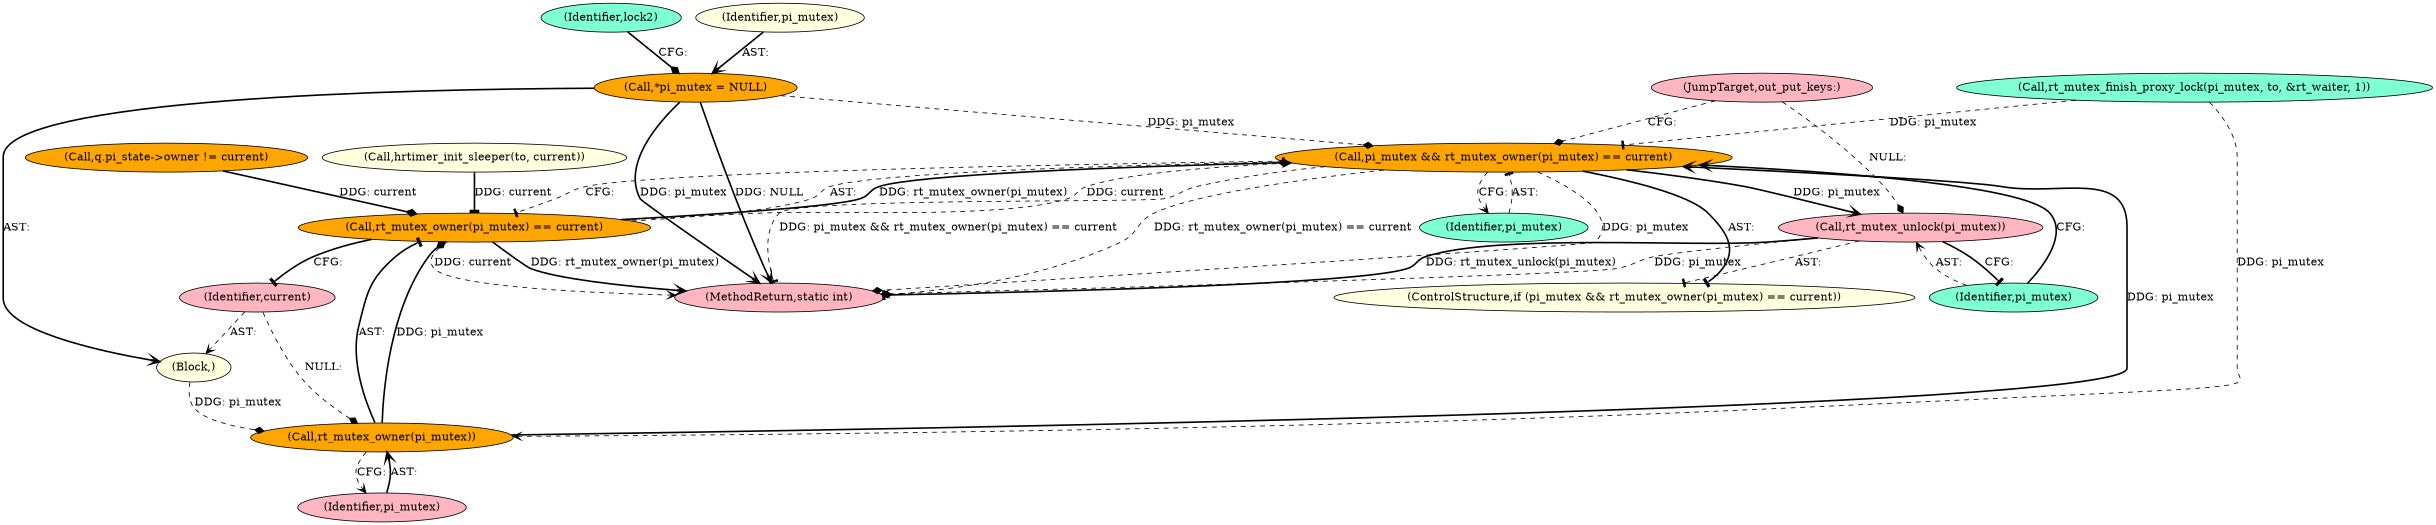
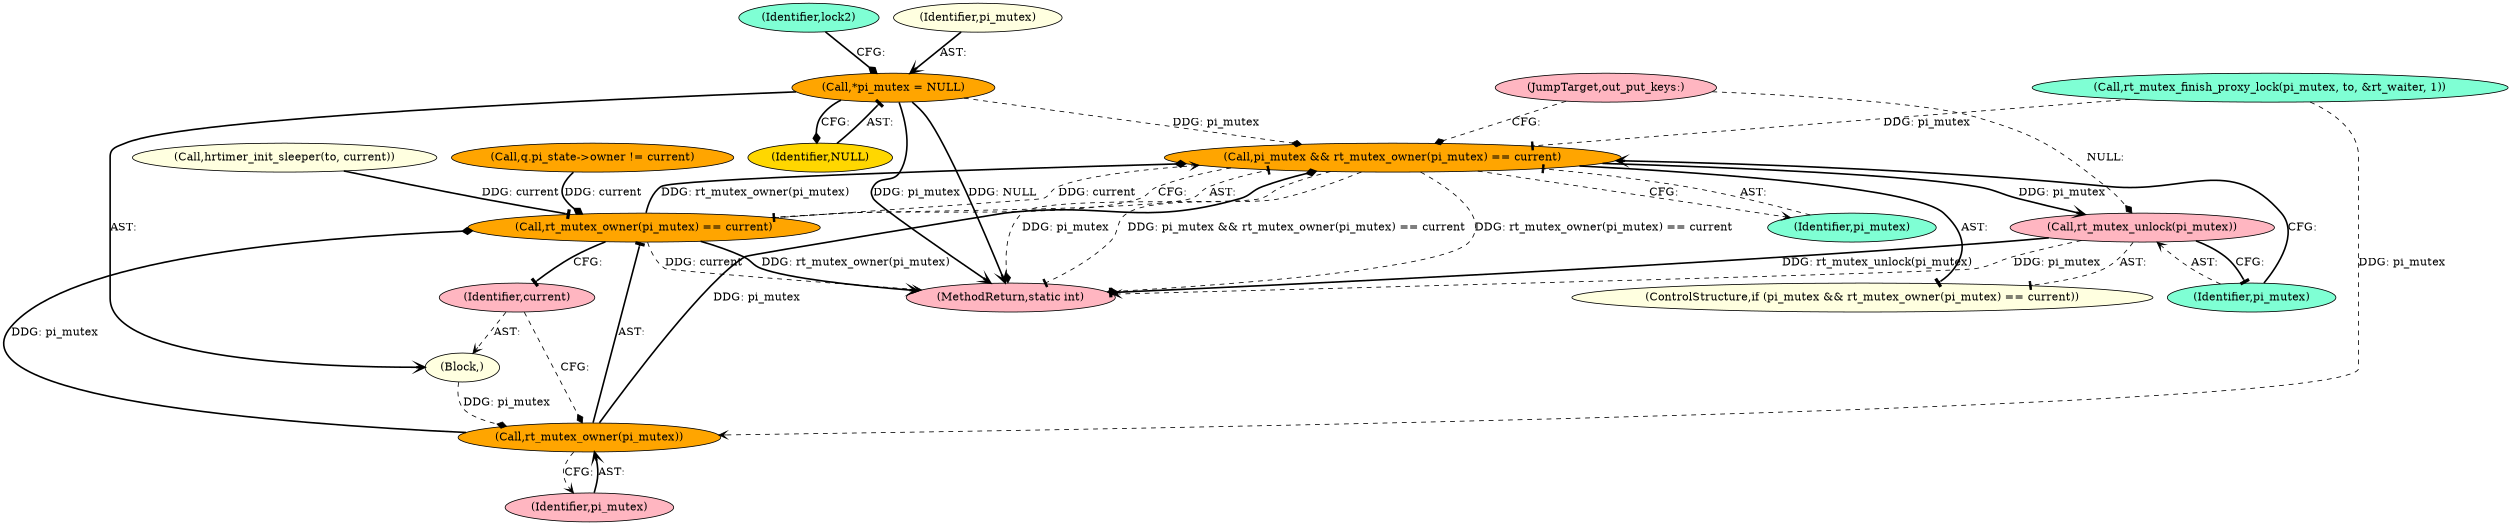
none -> (820, 158)
(326, 368) -> (577, 368)
(1621, 409) -> (898, 230)
